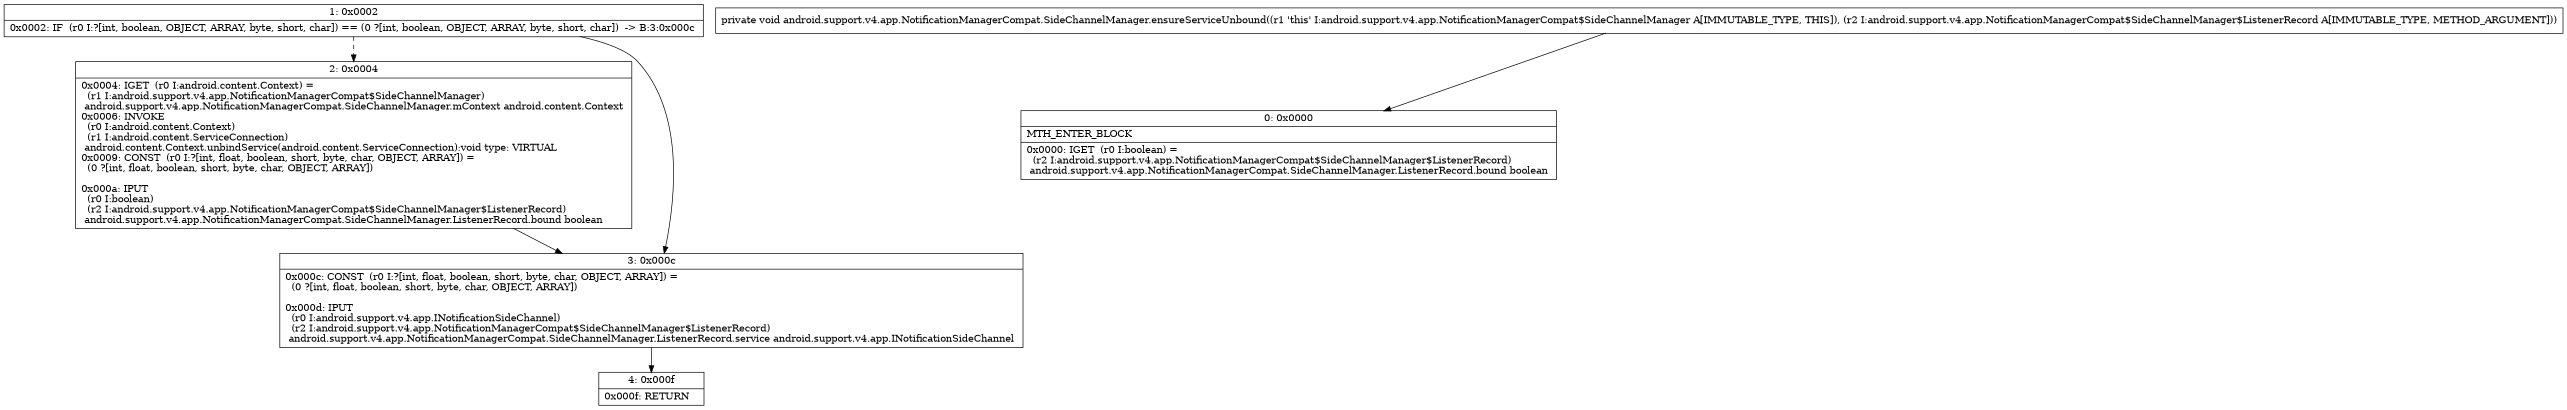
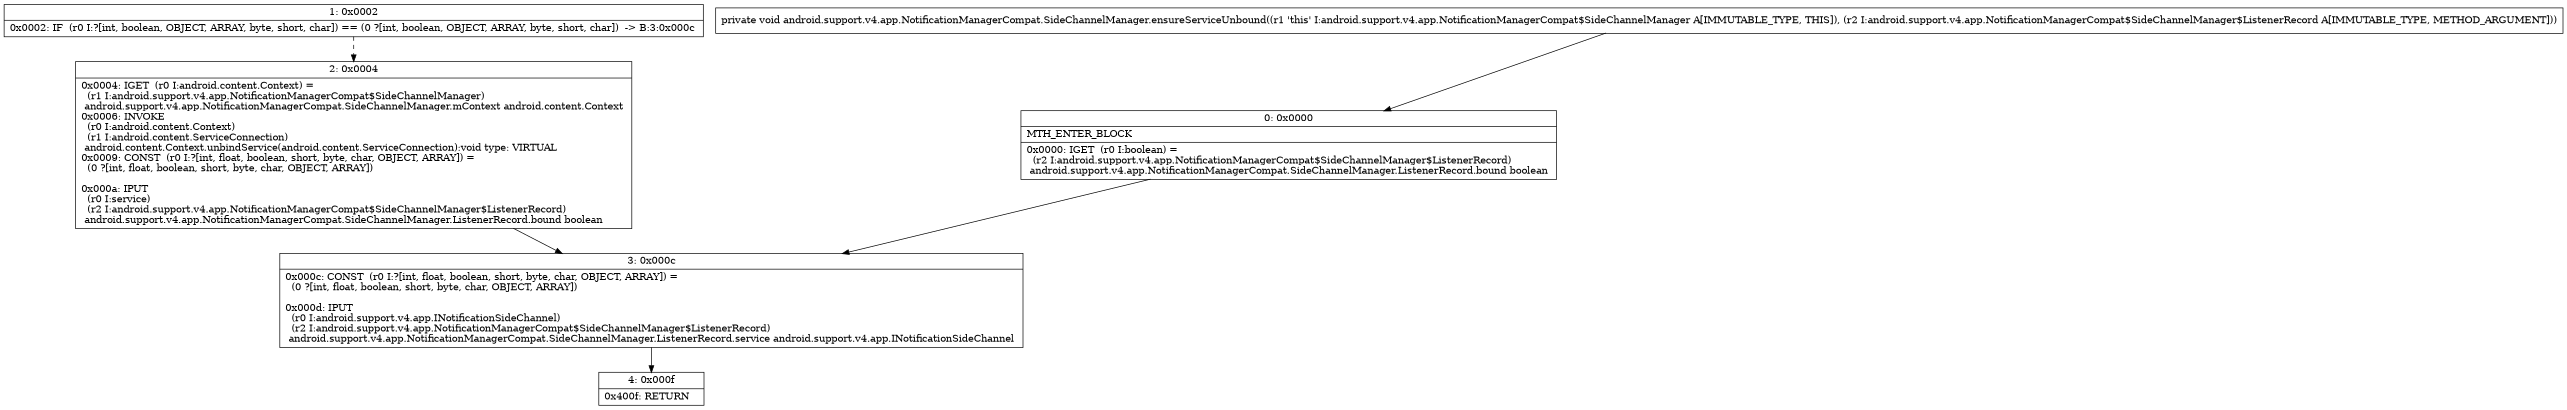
(667, 119) -> (1000, 216)
(118, 199) -> (116, 199)
(651, 397) -> (651, 397)
